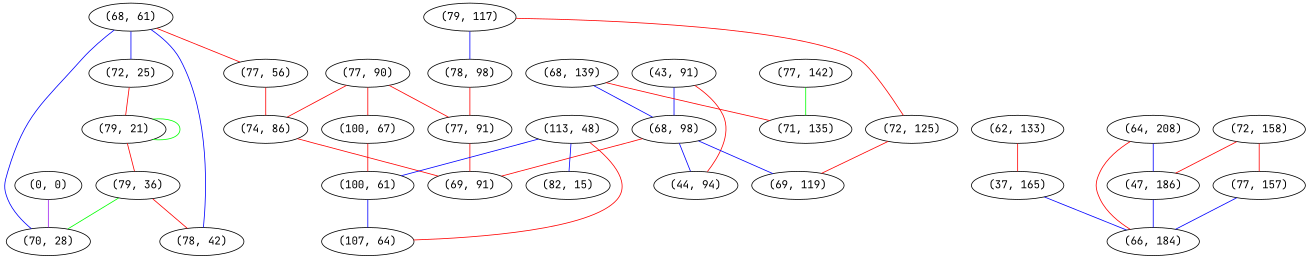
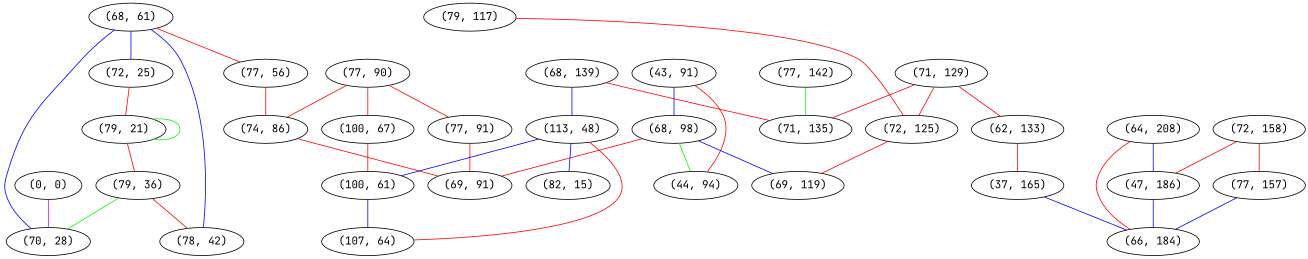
(470, 73) -> none
none -> (941, 73)
(623, 101) -> (572, 101)
(685, 157) -> (685, 157)
